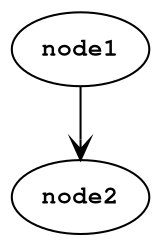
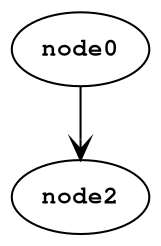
(81, 49) -> (81, 49)
